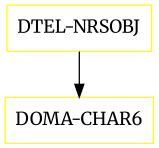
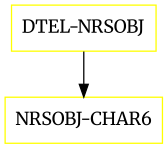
(79, 120) -> (84, 120)
